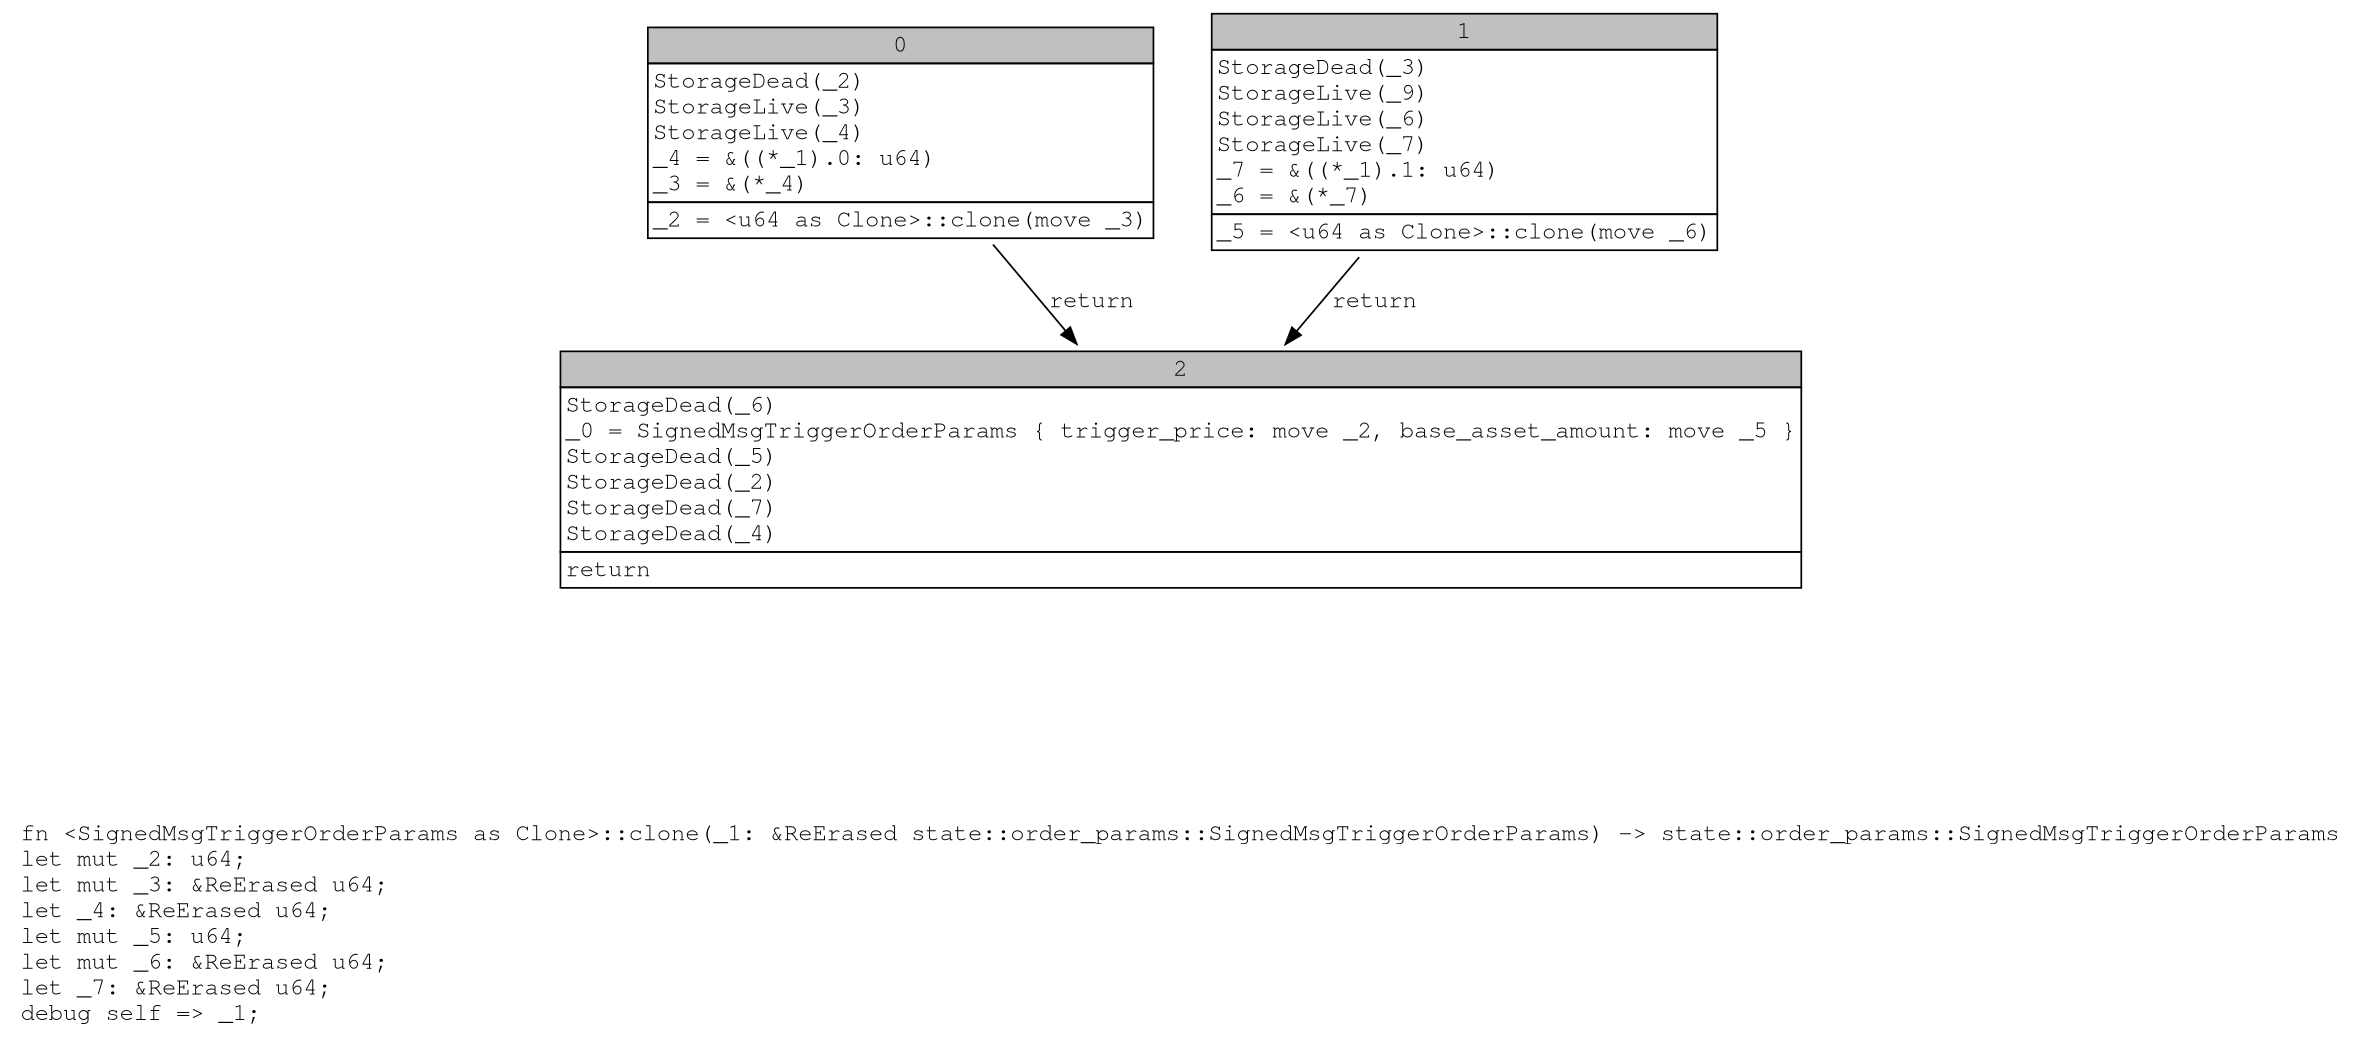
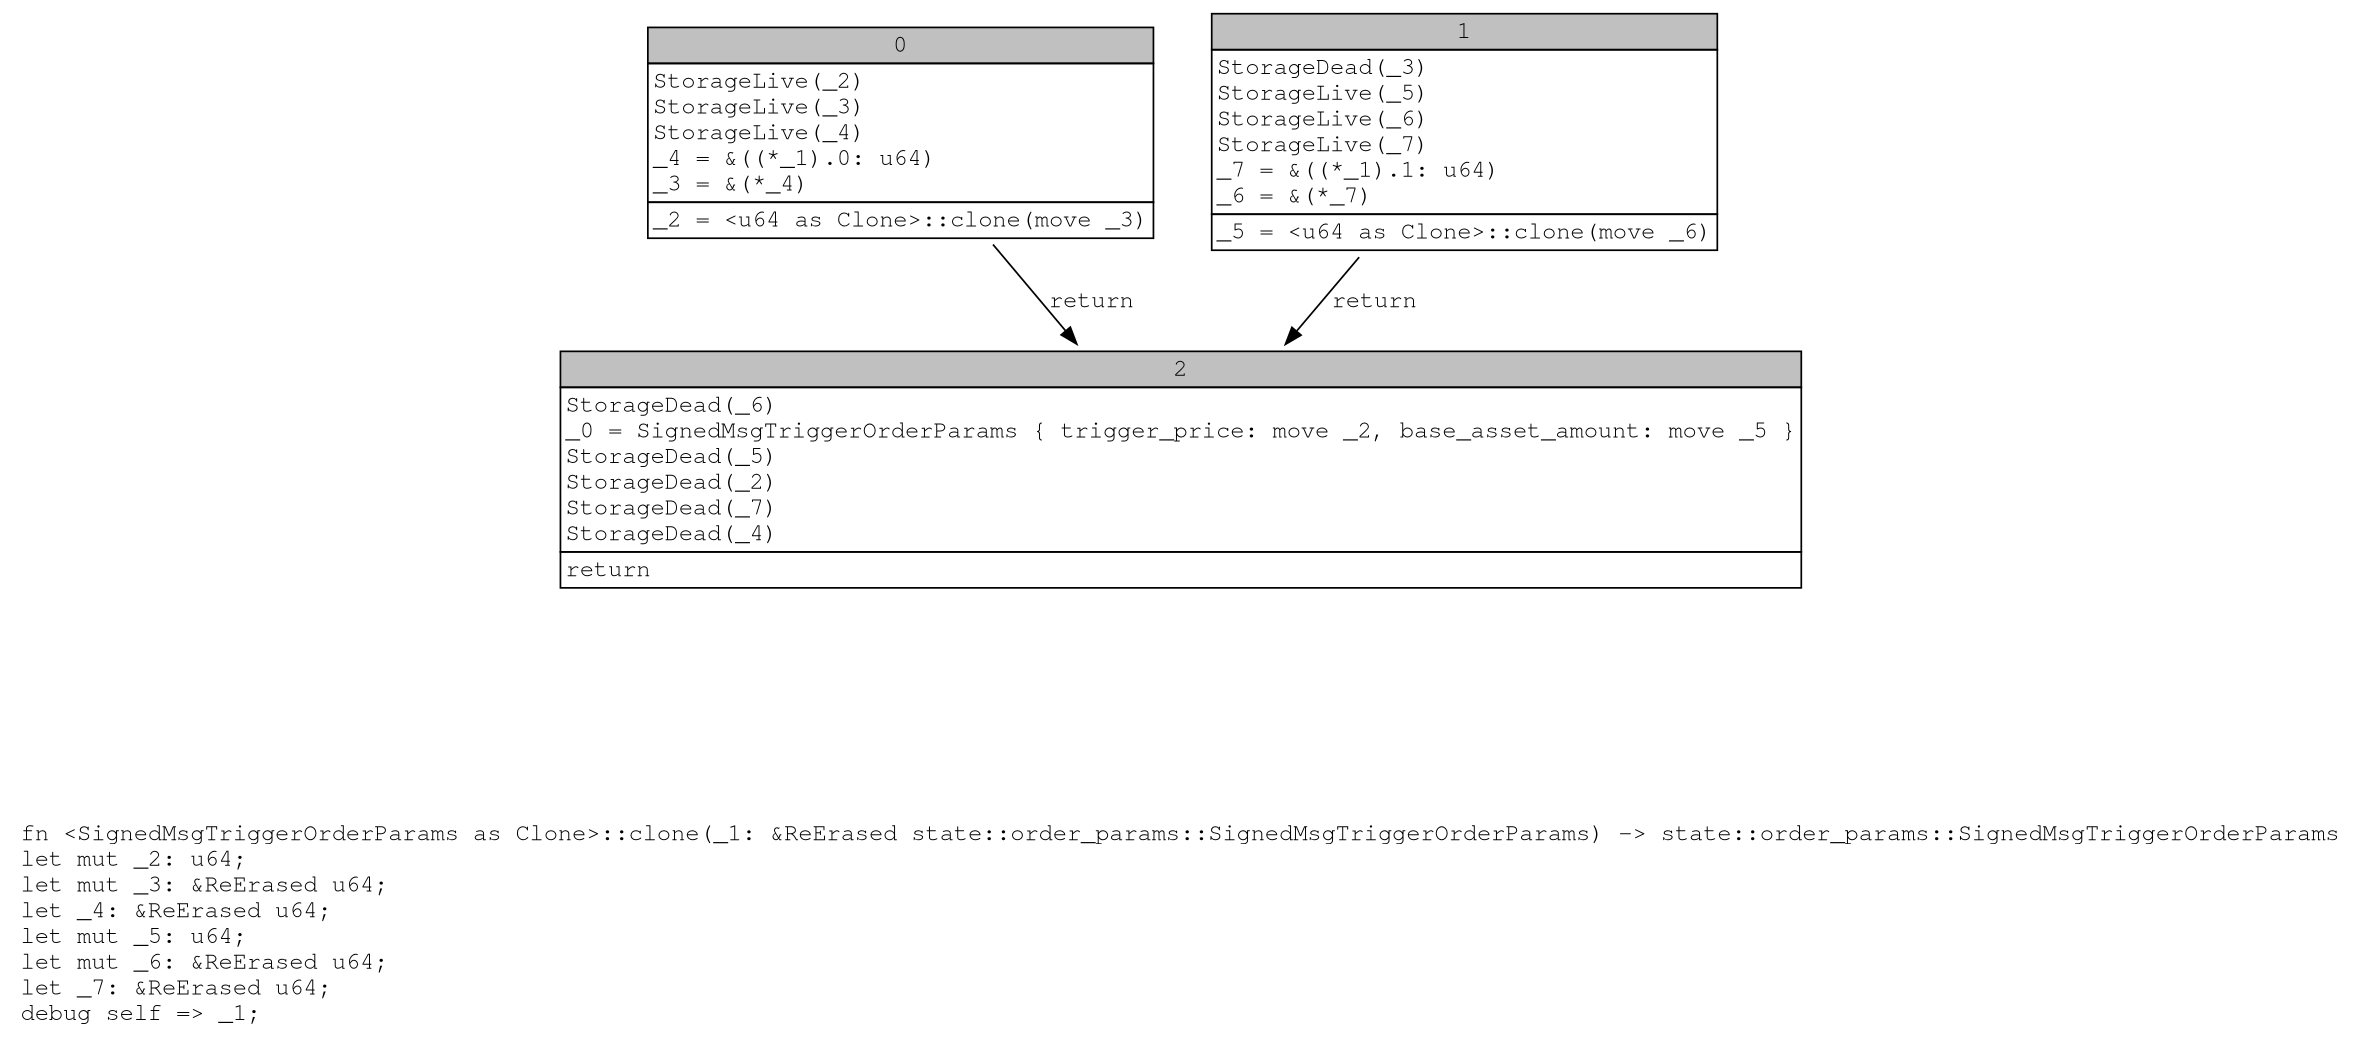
(759, 81) -> (759, 81)
(1323, 93) -> (1323, 93)
